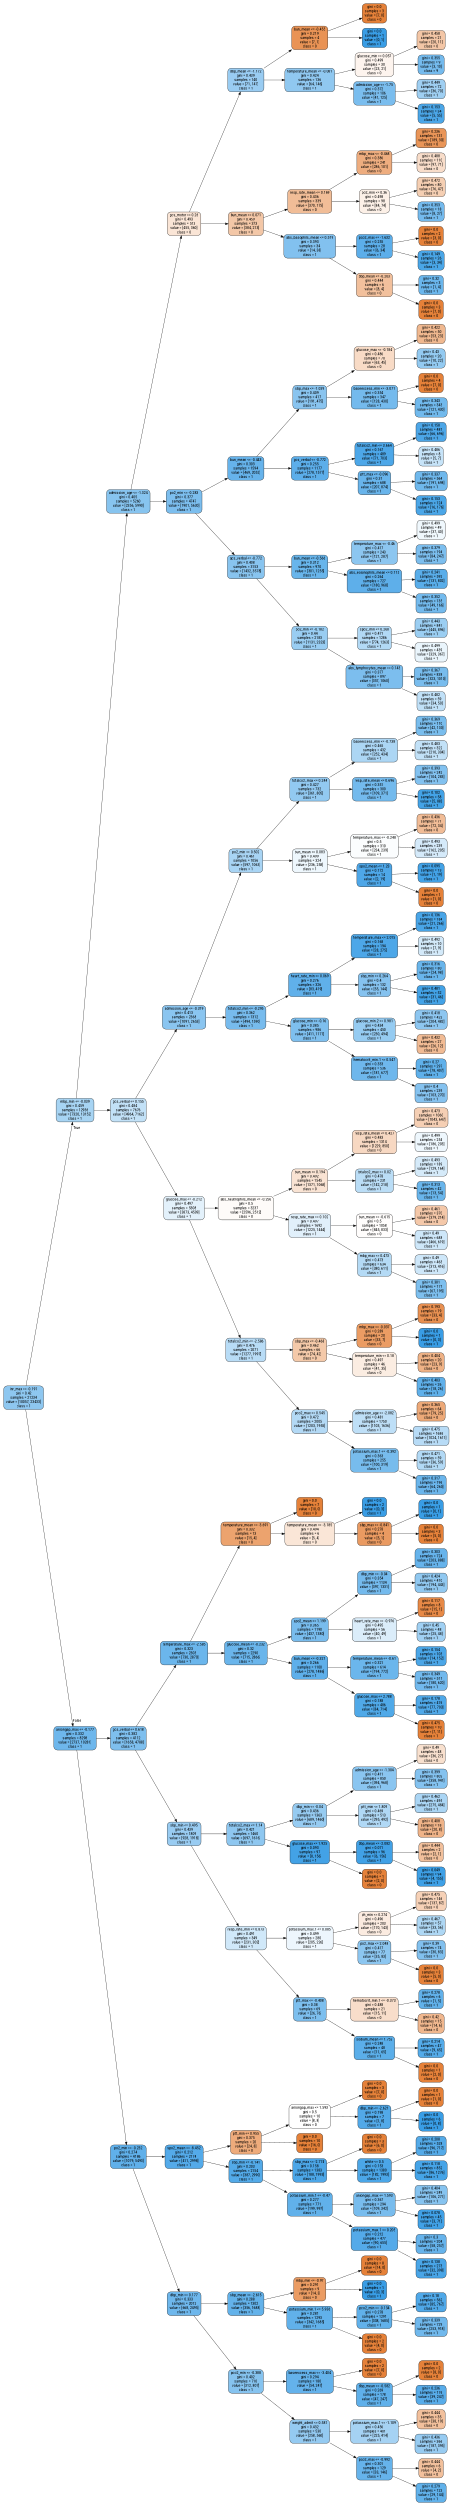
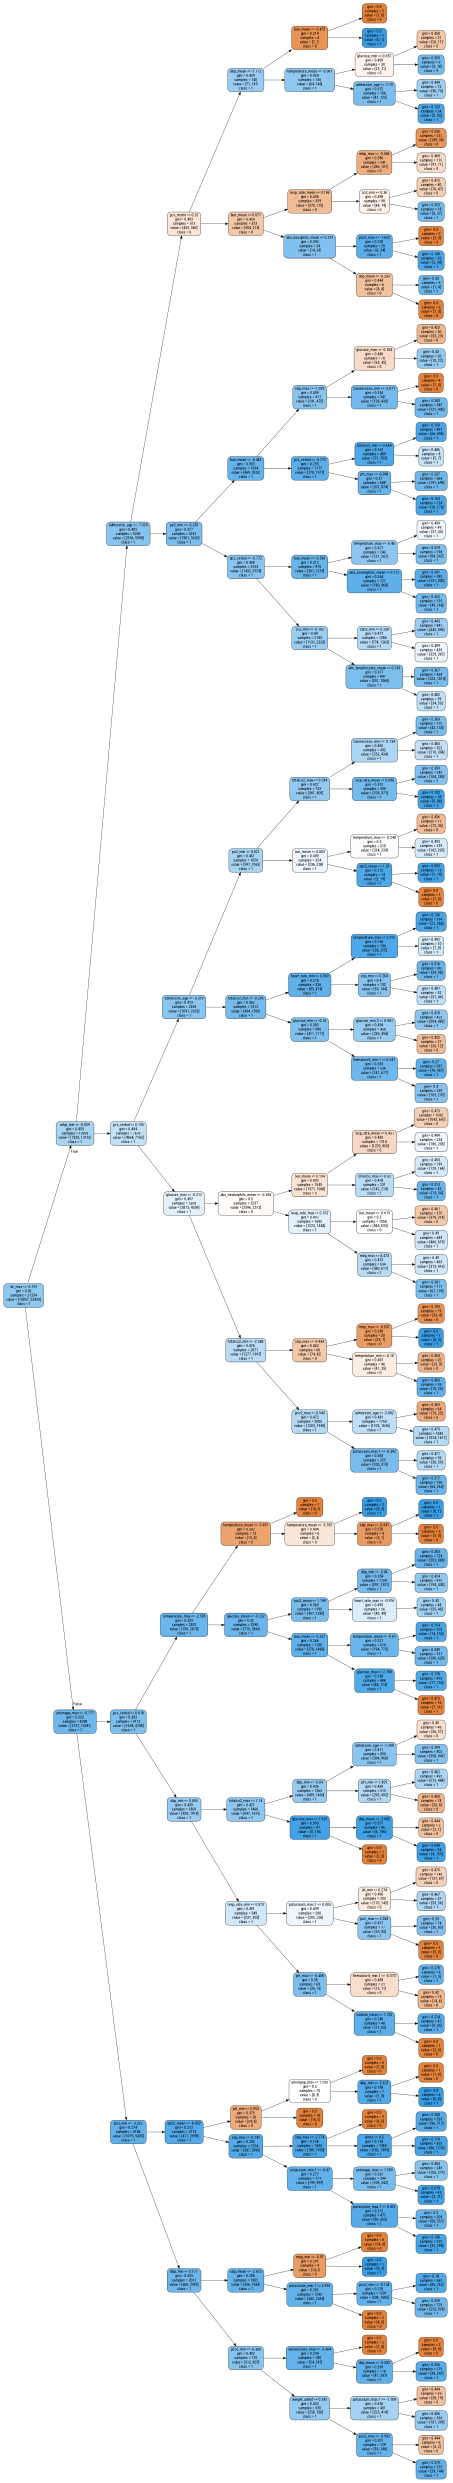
(431, 995) -> (431, 995)
(431, 1607) -> none
